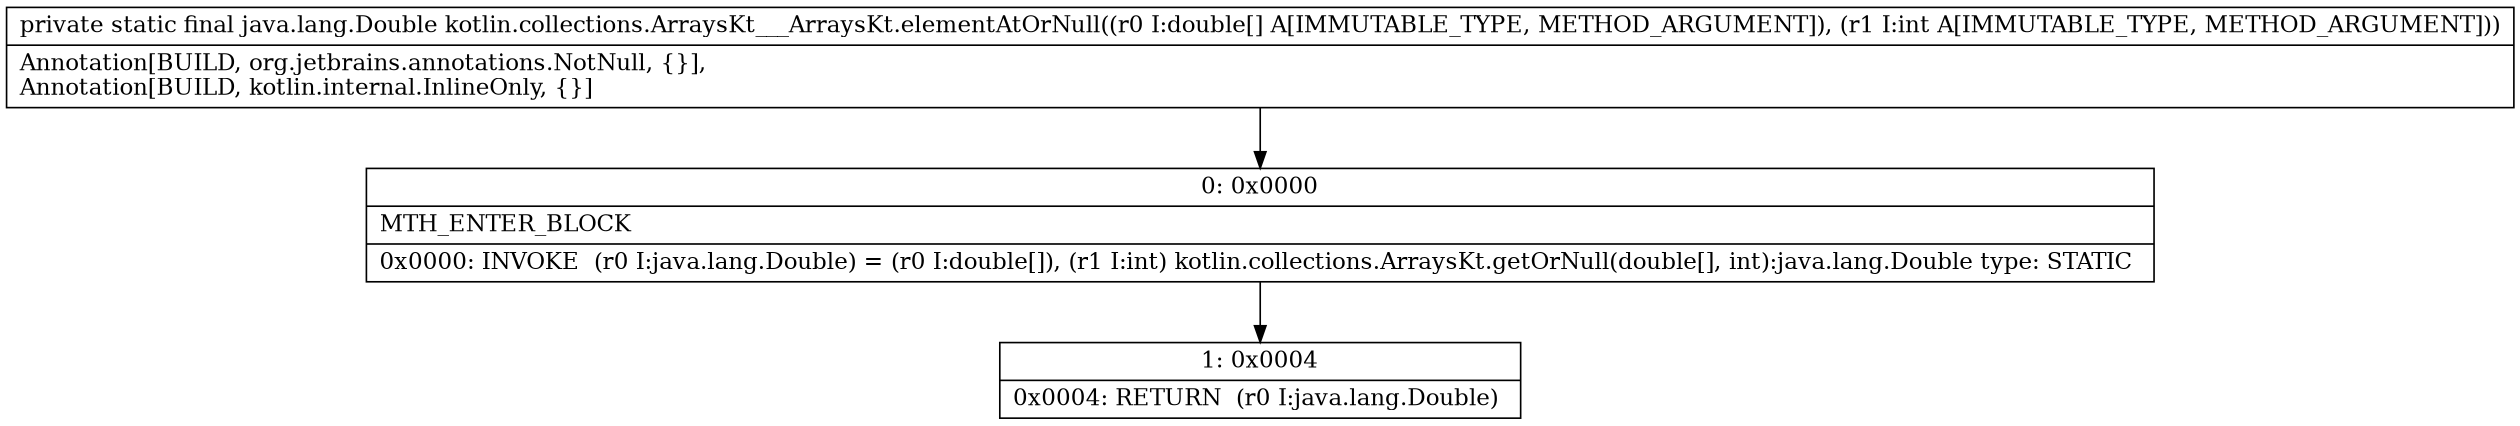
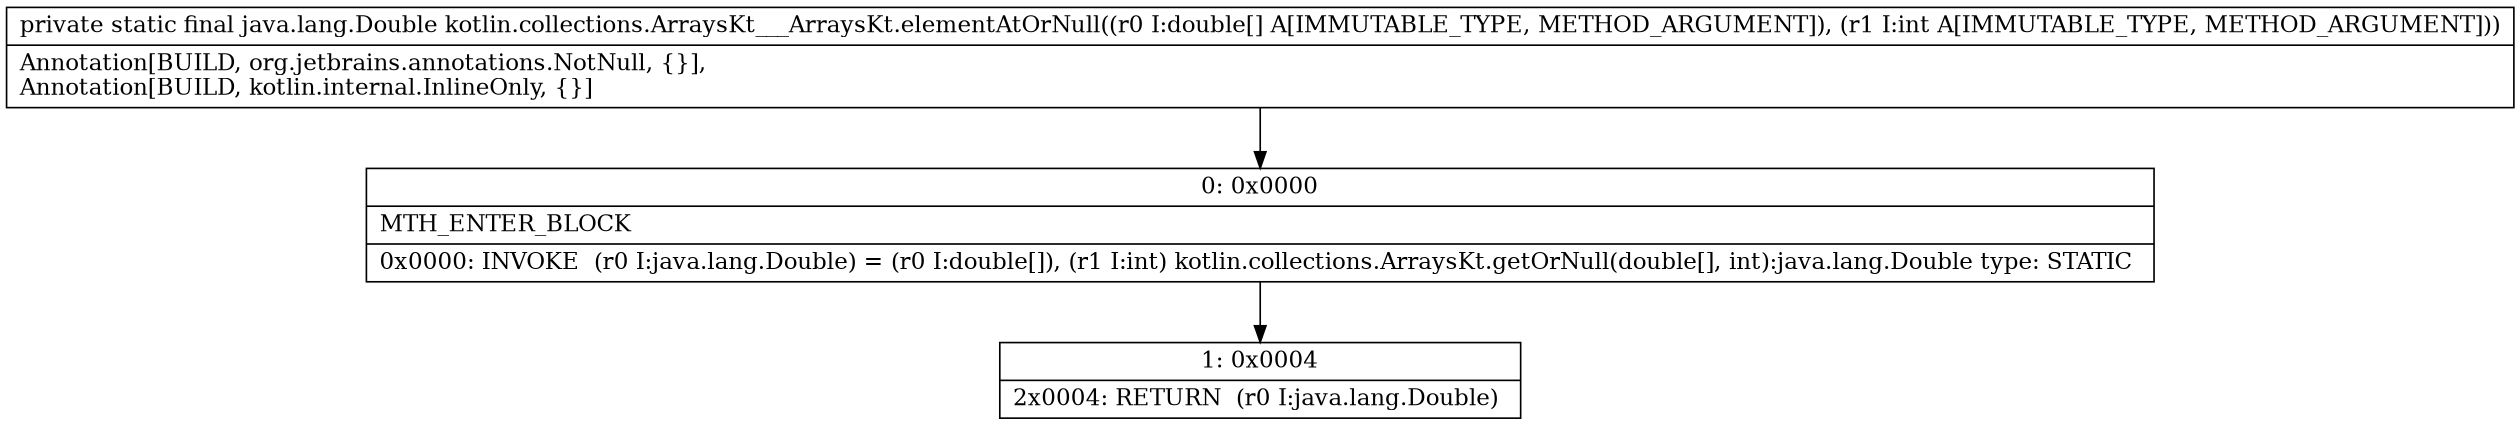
(1260, 398) -> (1260, 398)
